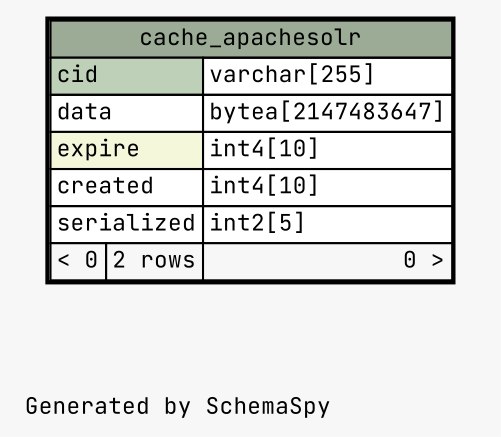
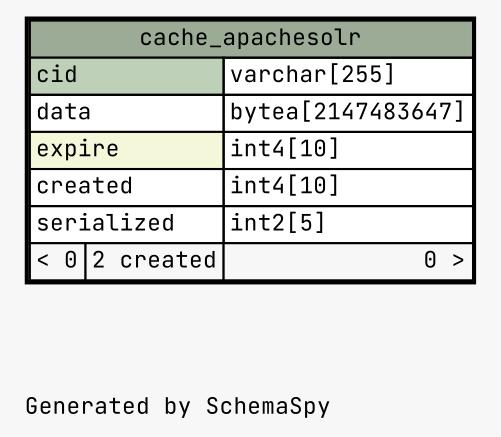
(155, 261) -> (155, 261)
